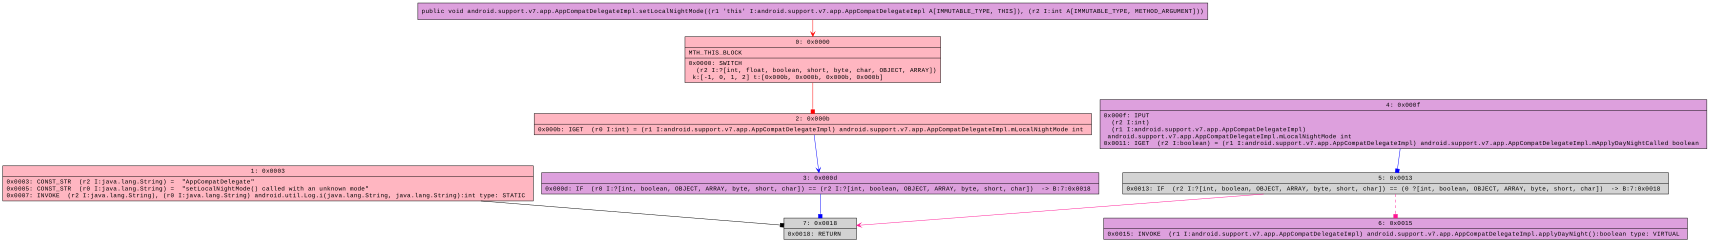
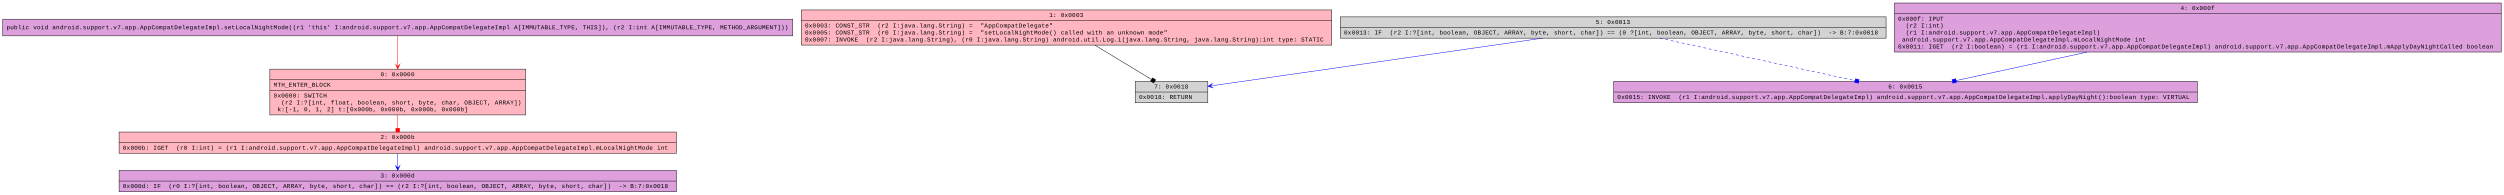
(715, 52) -> (302, 85)
(1399, 158) -> (2022, 66)
(820, 204) -> none
(1396, 204) -> (1757, 59)
(1062, 210) -> (1378, 62)
